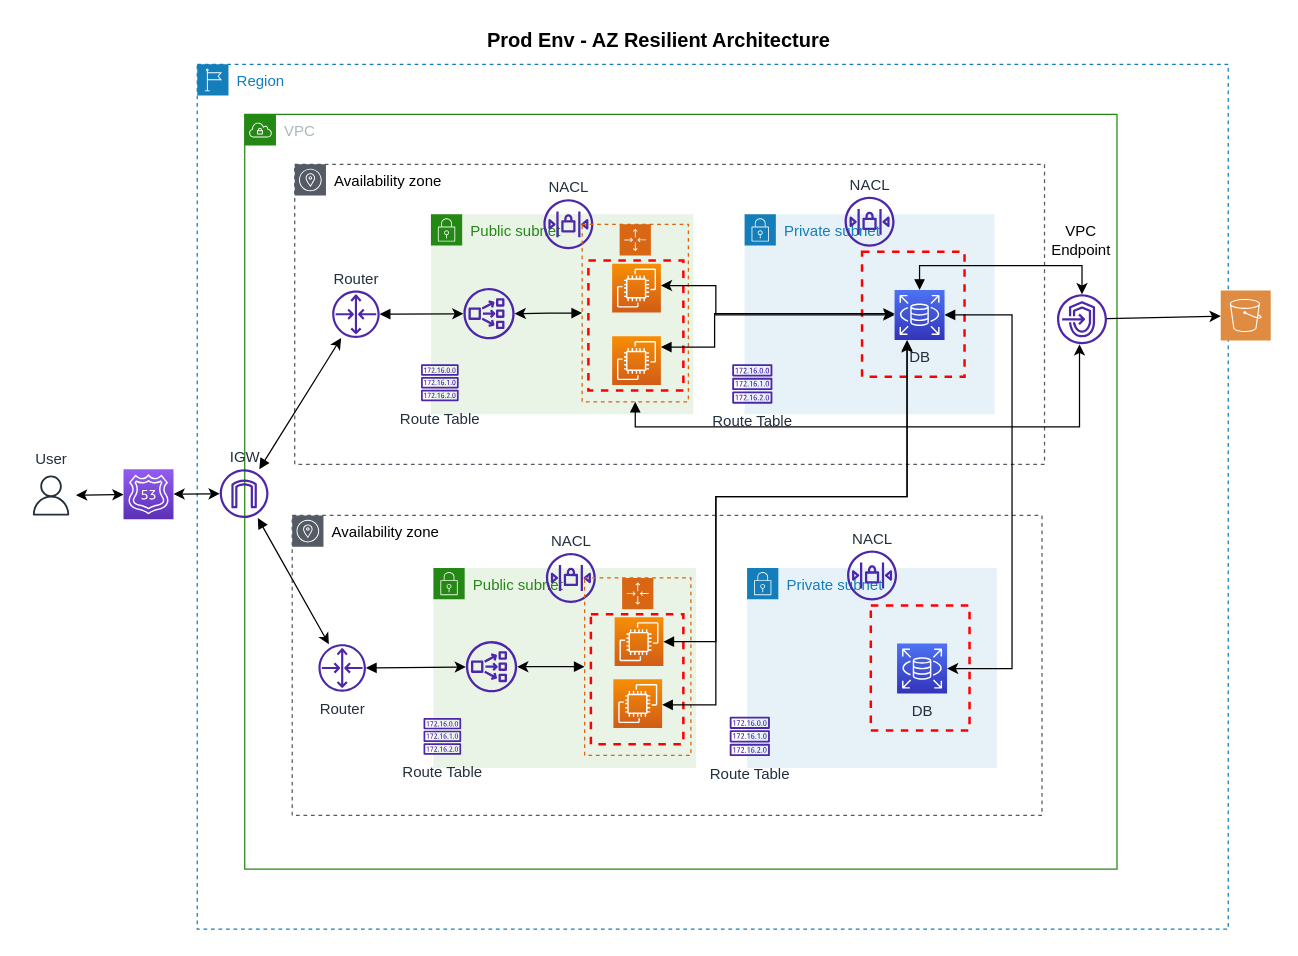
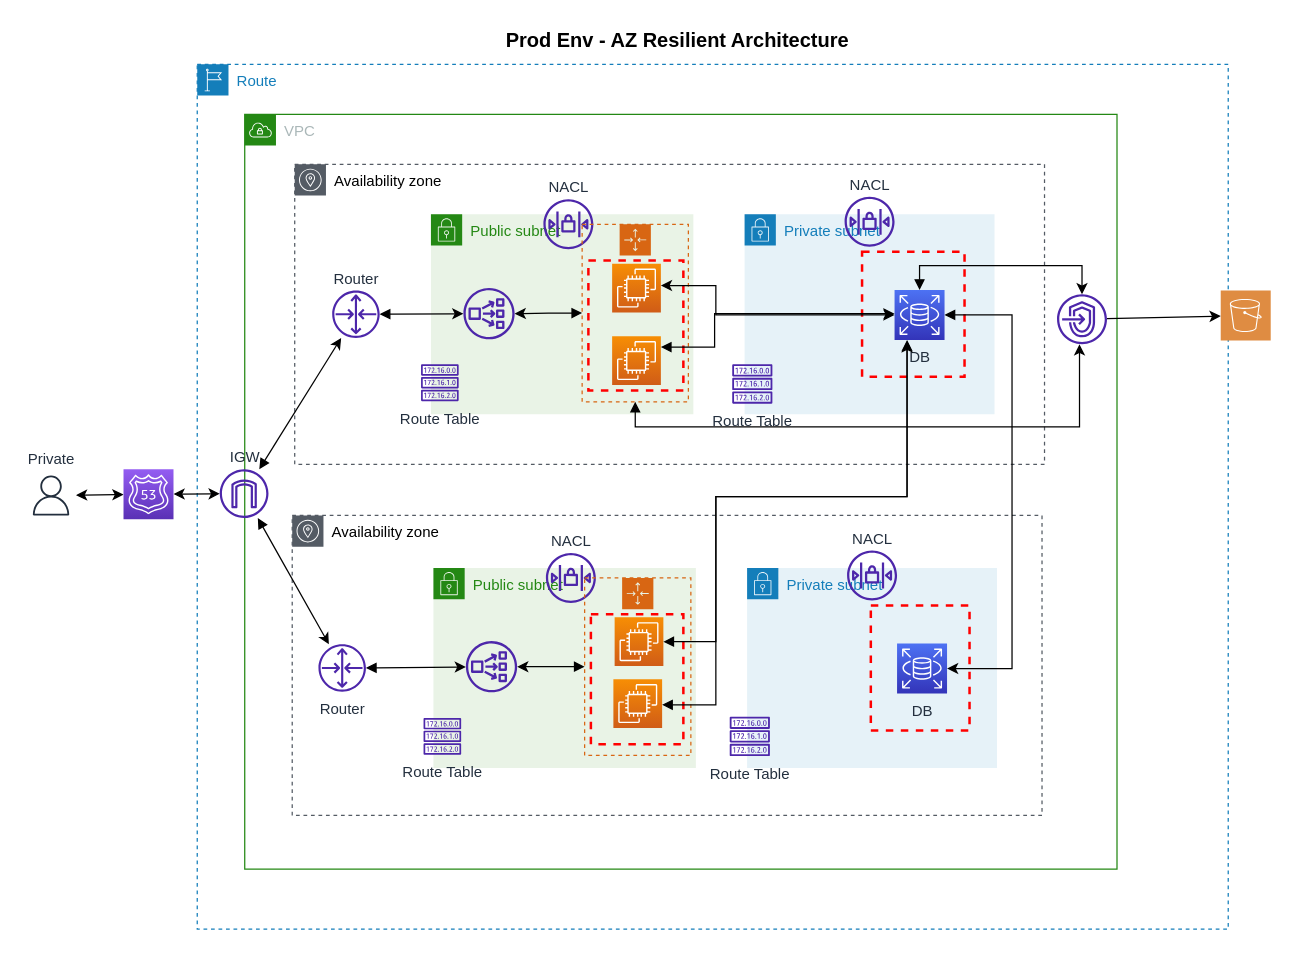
(658, 40) -> (677, 40)
(260, 82) -> (258, 82)
(1080, 241) -> none
(51, 458) -> (51, 458)
